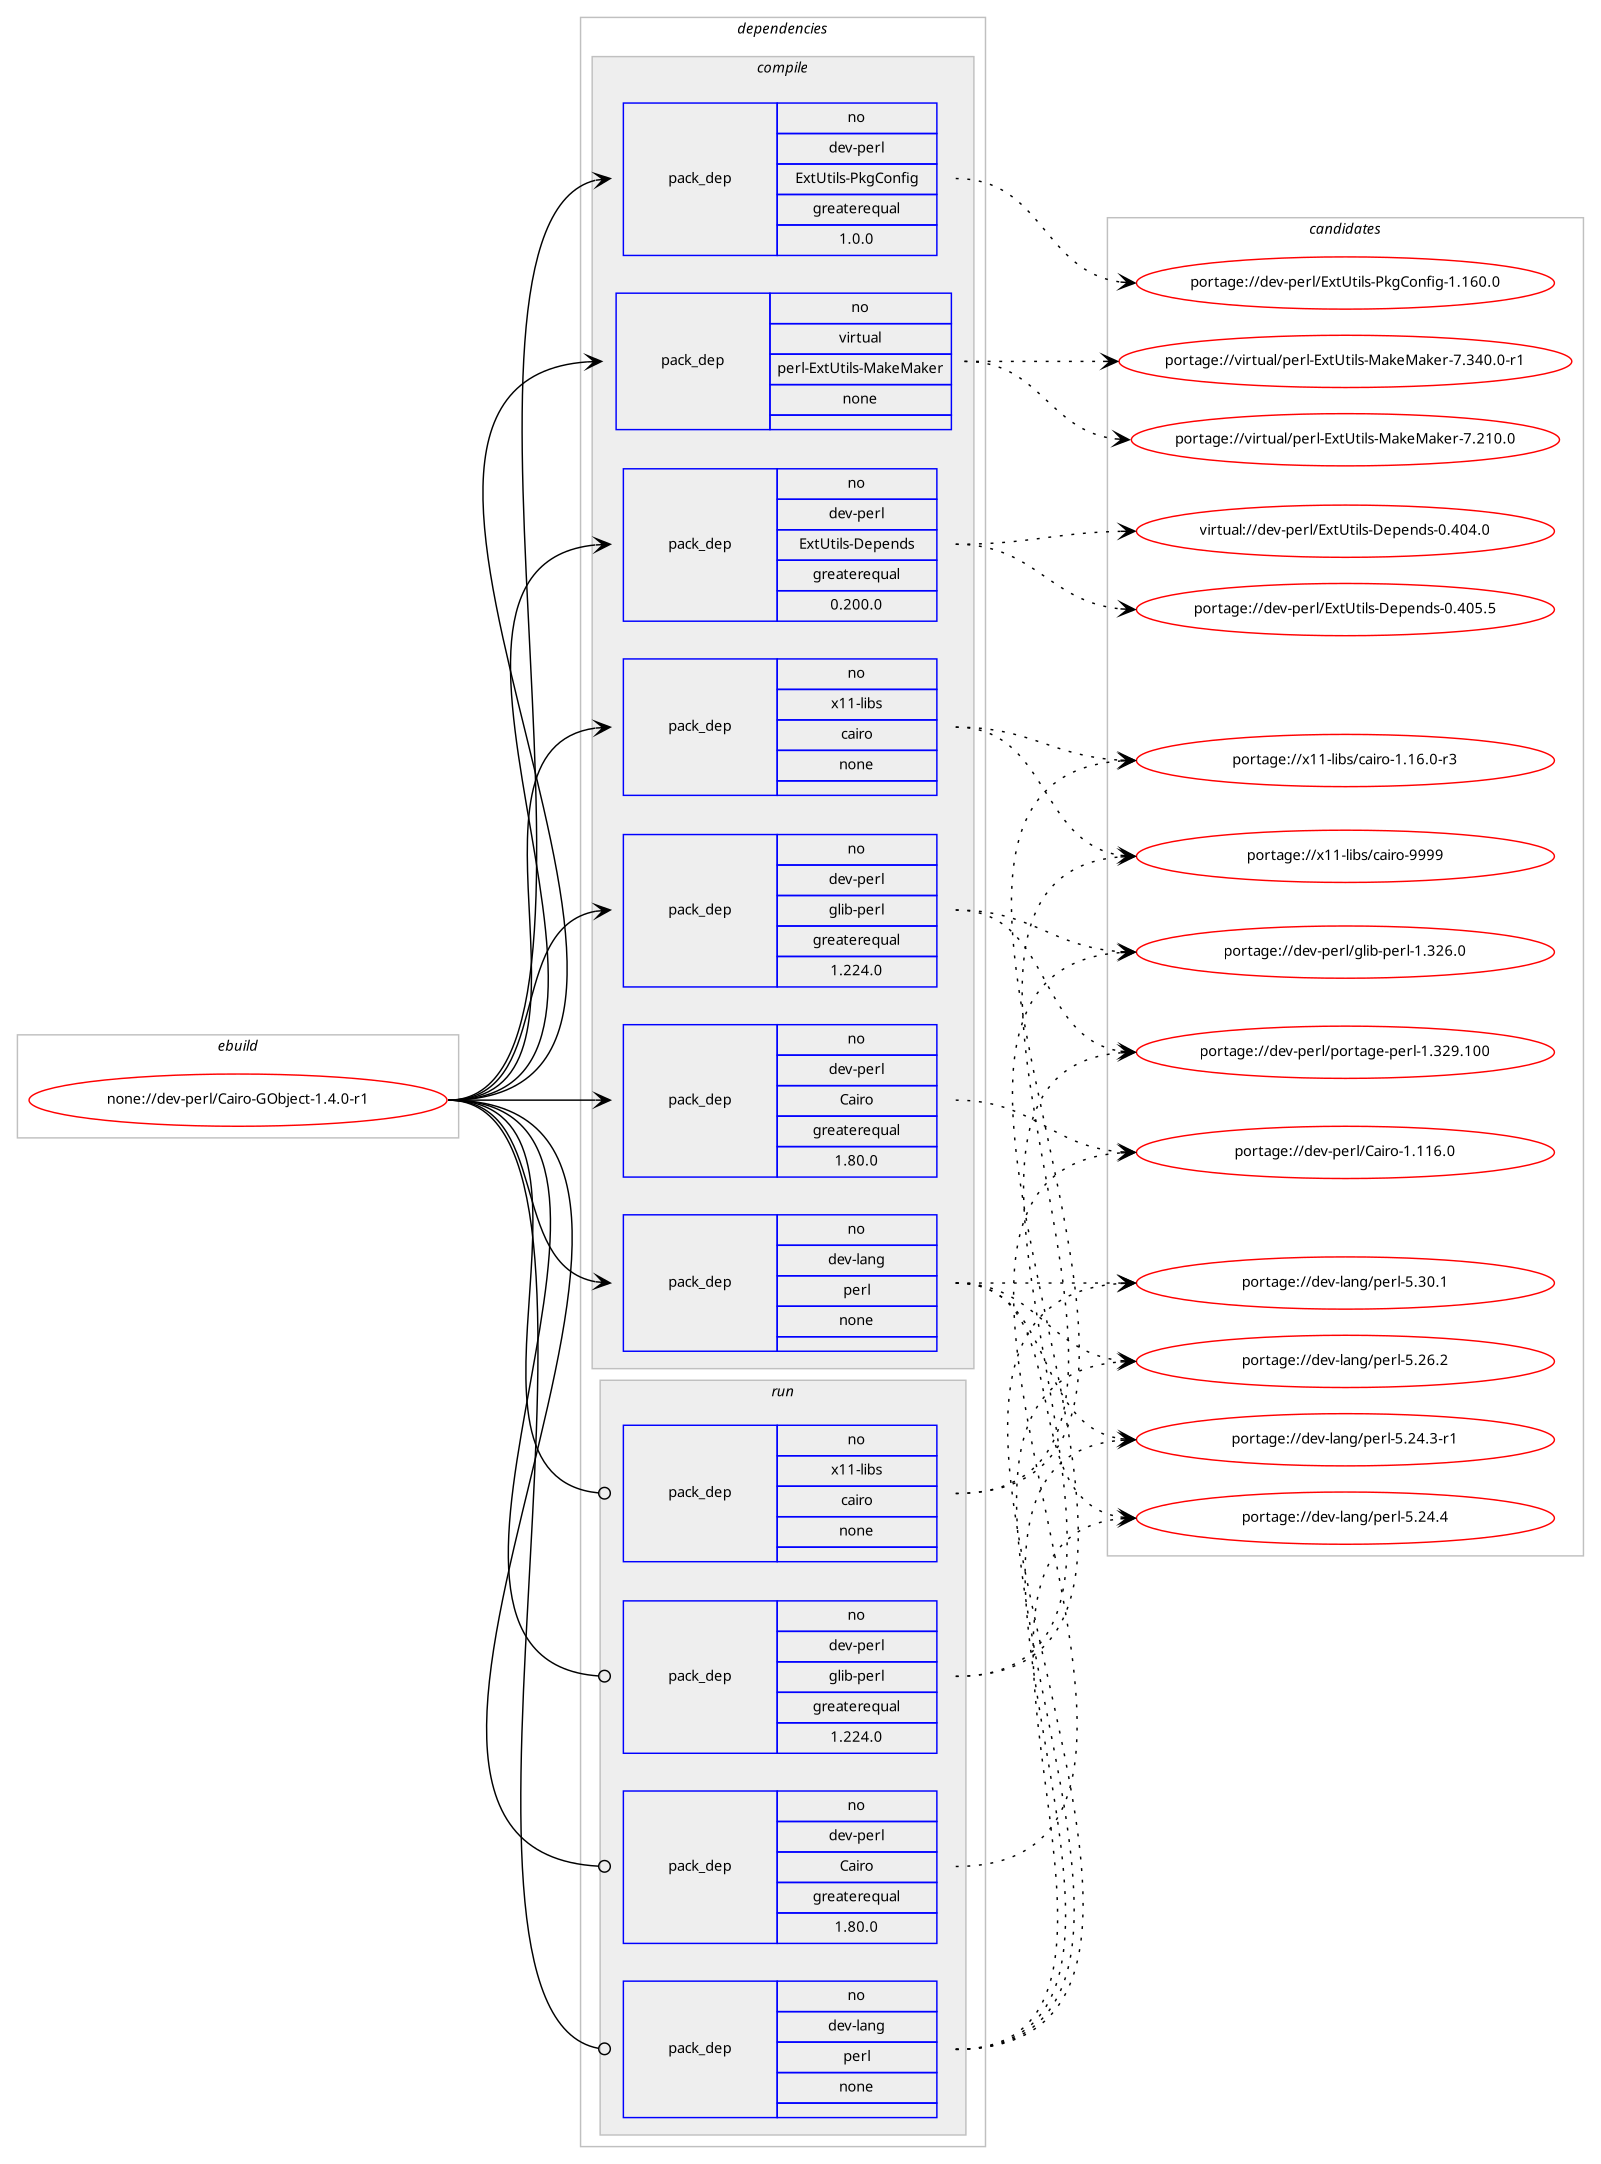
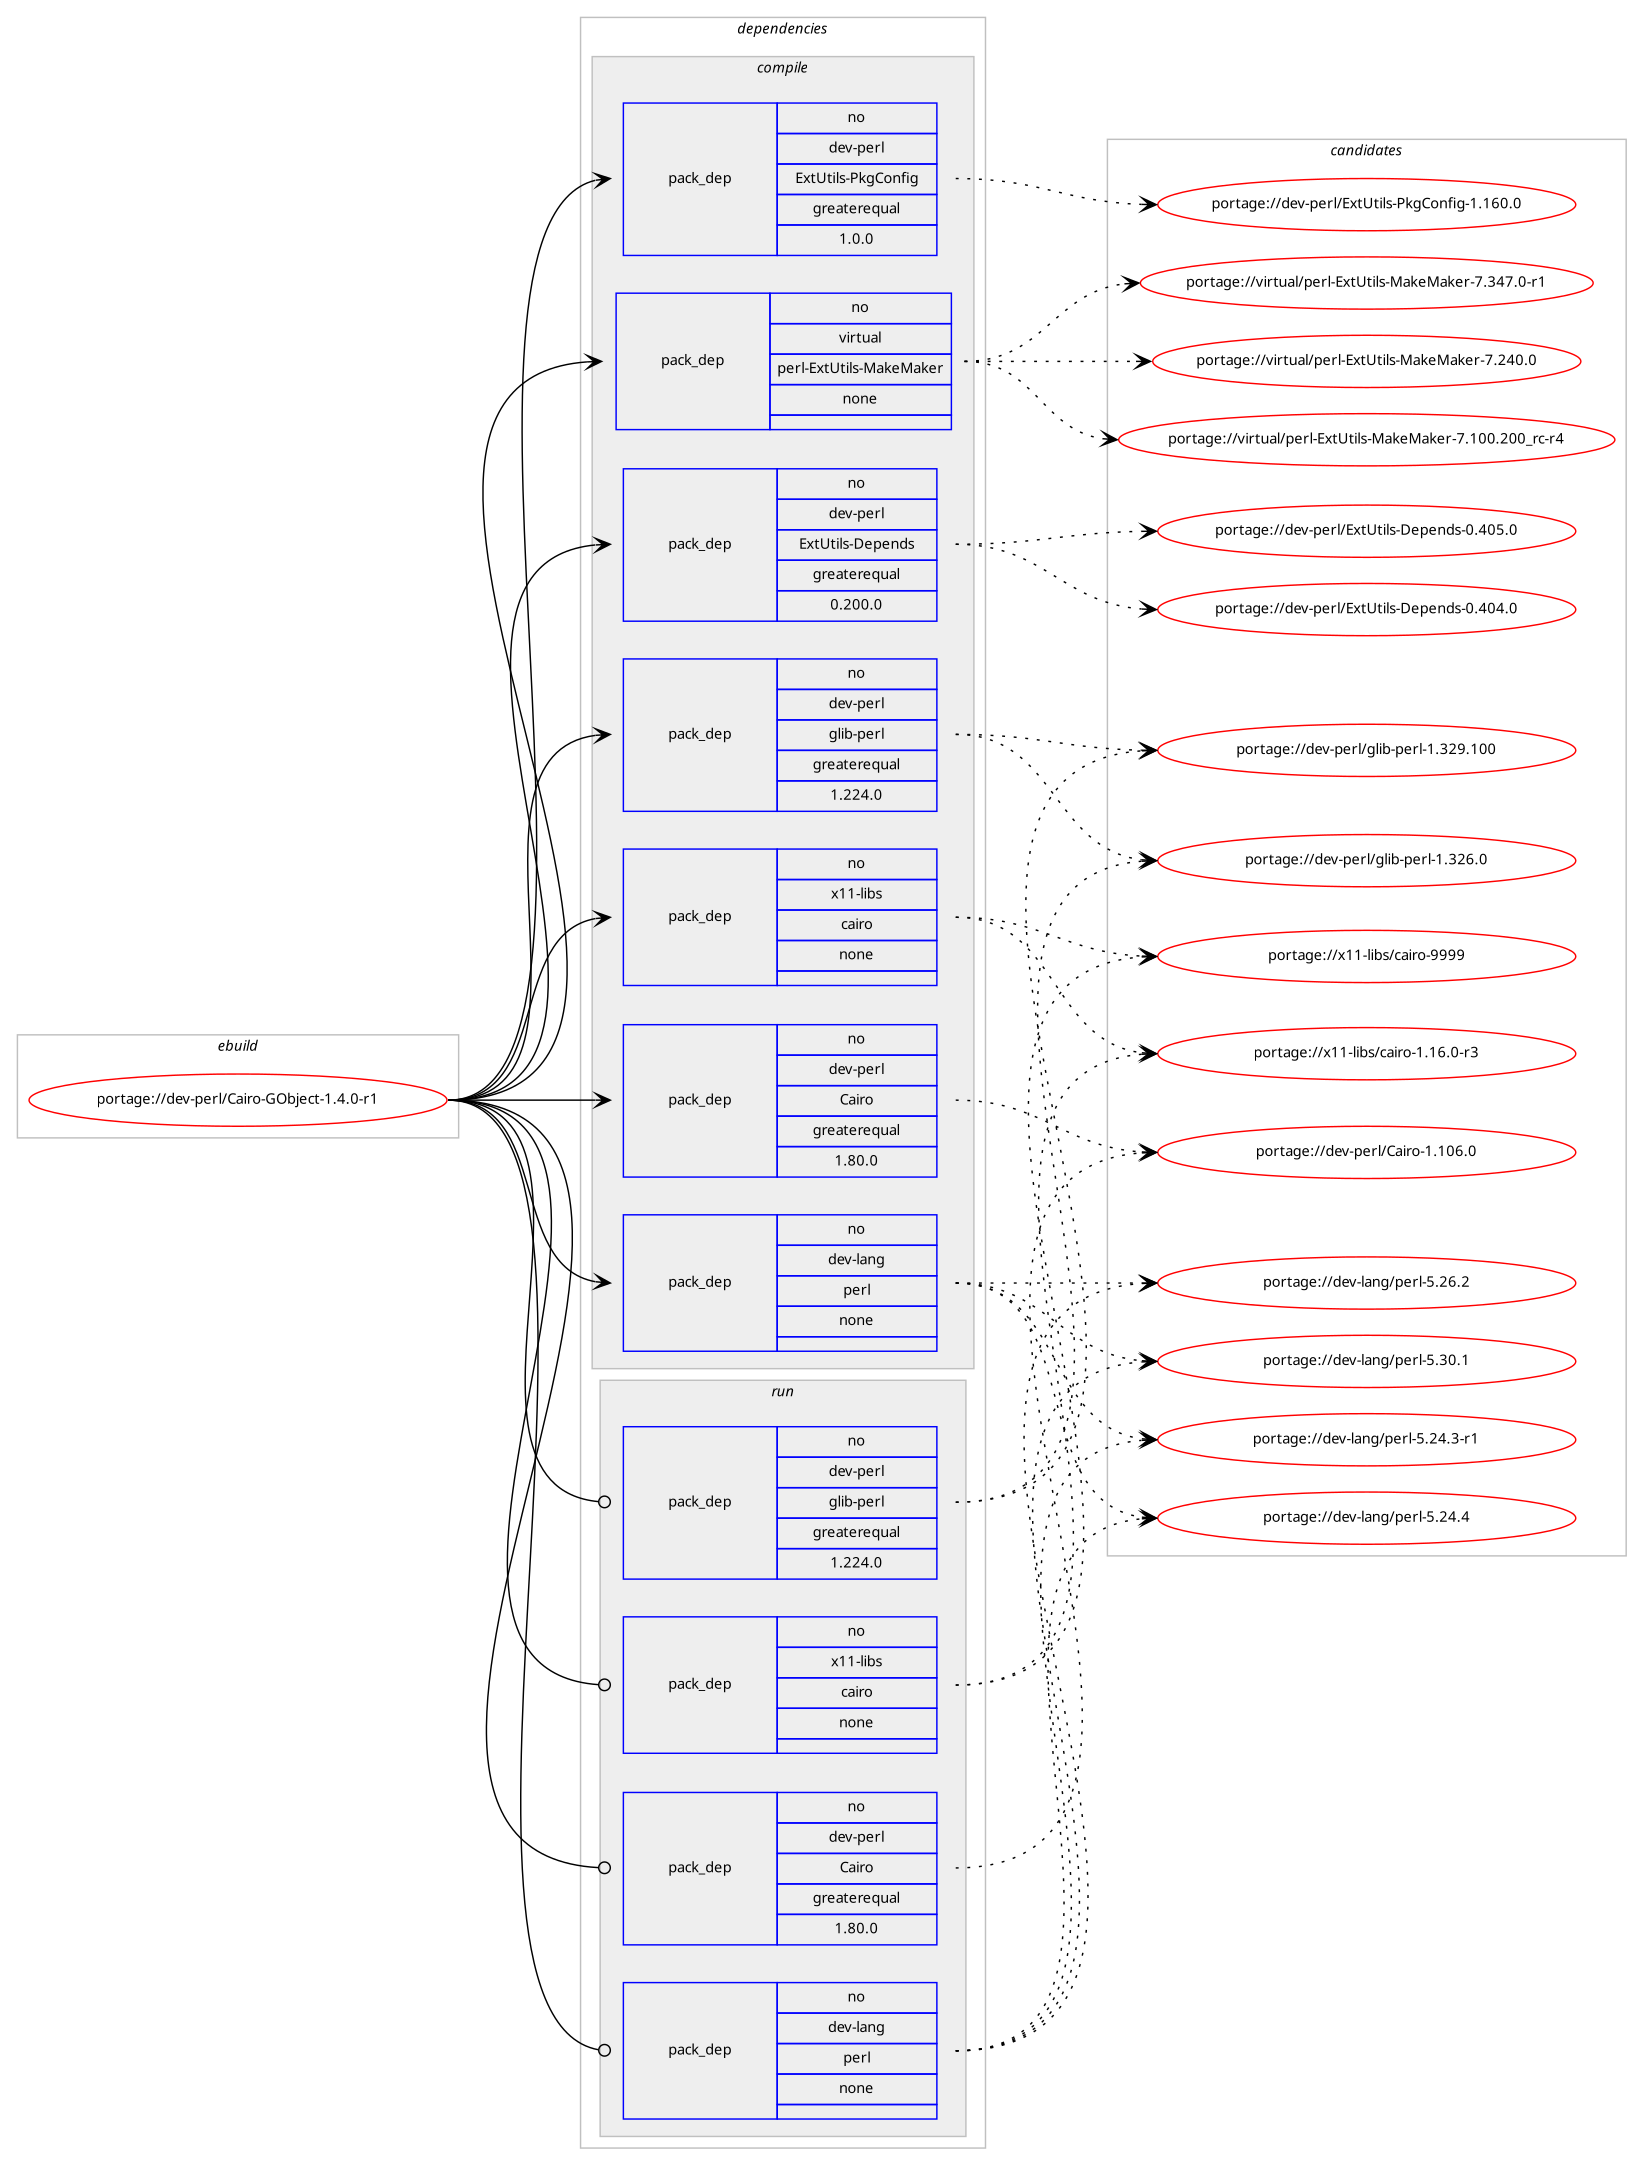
(1345, 361) -> (1367, 283)
(1345, 440) -> (1367, 361)
none -> (1367, 440)
(1345, 531) -> (1367, 610)
(1345, 610) -> (1367, 531)
(1345, 1052) -> (1367, 750)
(238, 1100) -> (238, 1100)
(1345, 1152) -> (1367, 1152)
